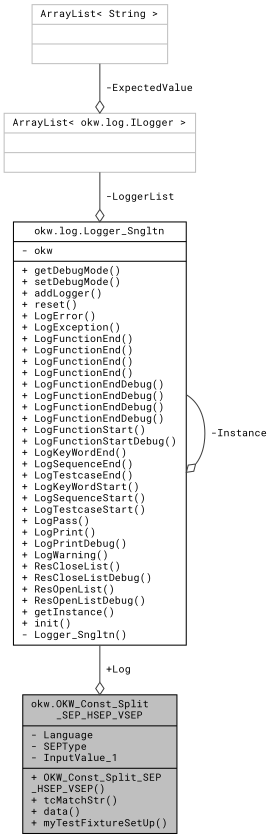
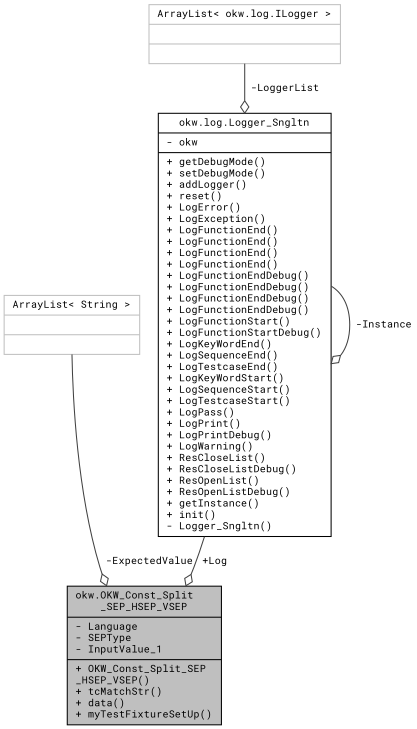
(100, 82) -> (80, 465)
